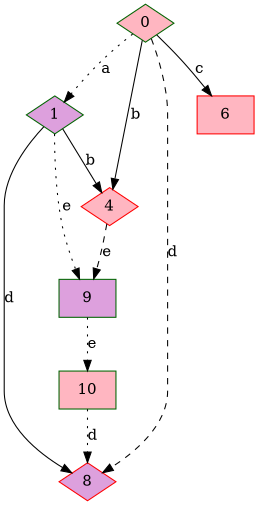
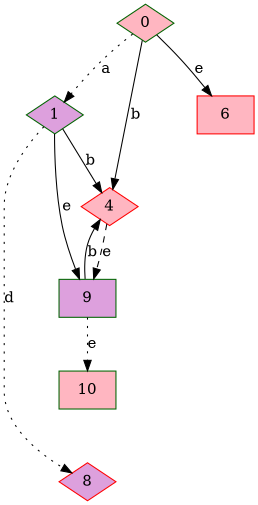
(199, 69) -> (199, 69)
(58, 203) -> (58, 203)
none -> (86, 253)
(168, 263) -> none
(4, 303) -> (4, 303)
(87, 431) -> none
